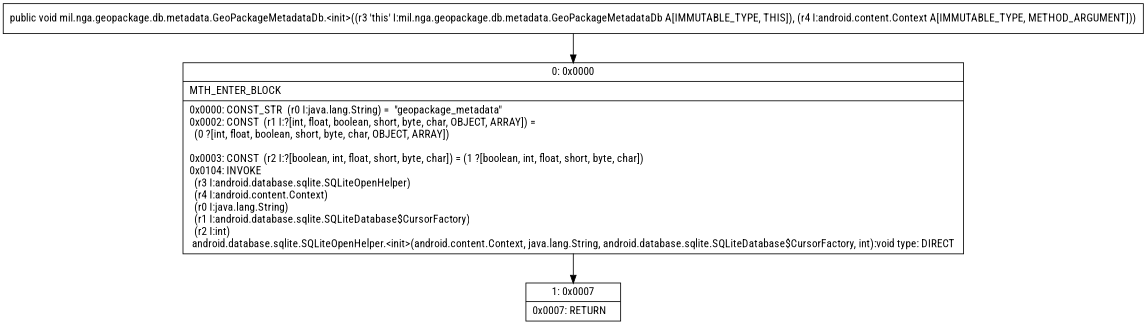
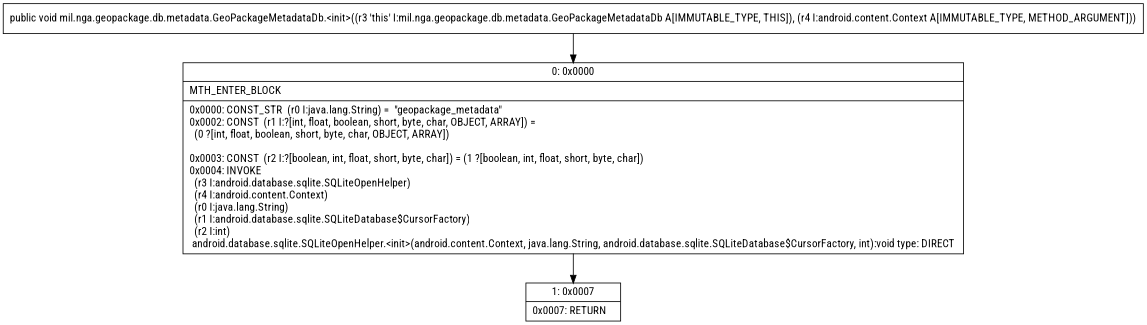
(228, 171) -> (228, 171)
